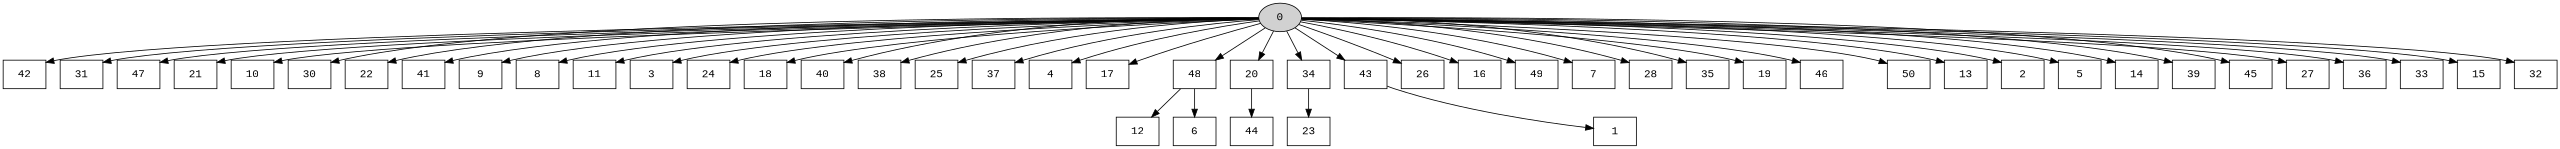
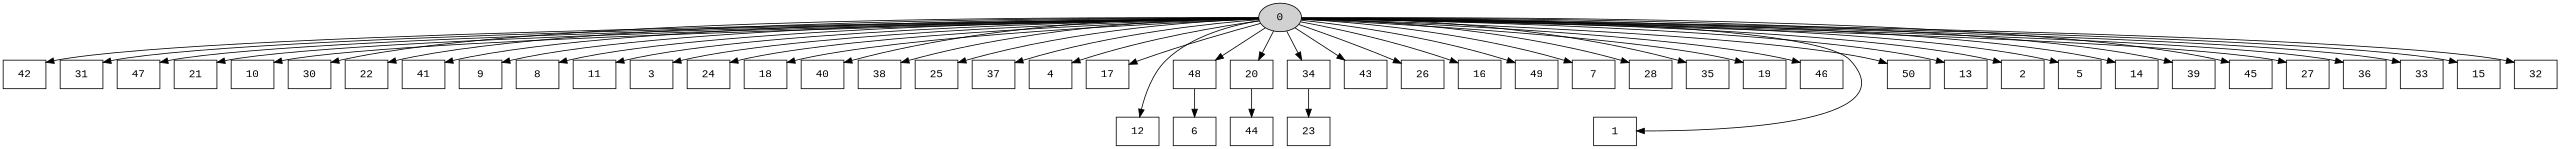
(1169, 100) -> (1172, 55)
(1485, 112) -> (1857, 73)
